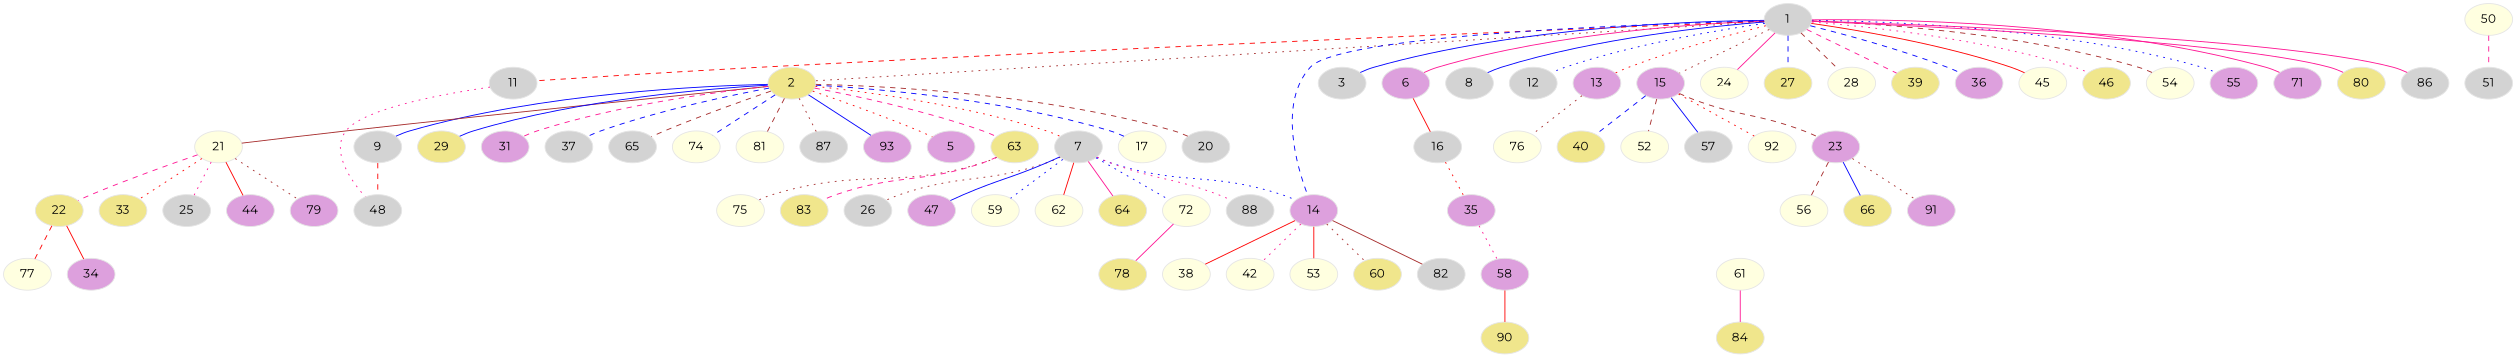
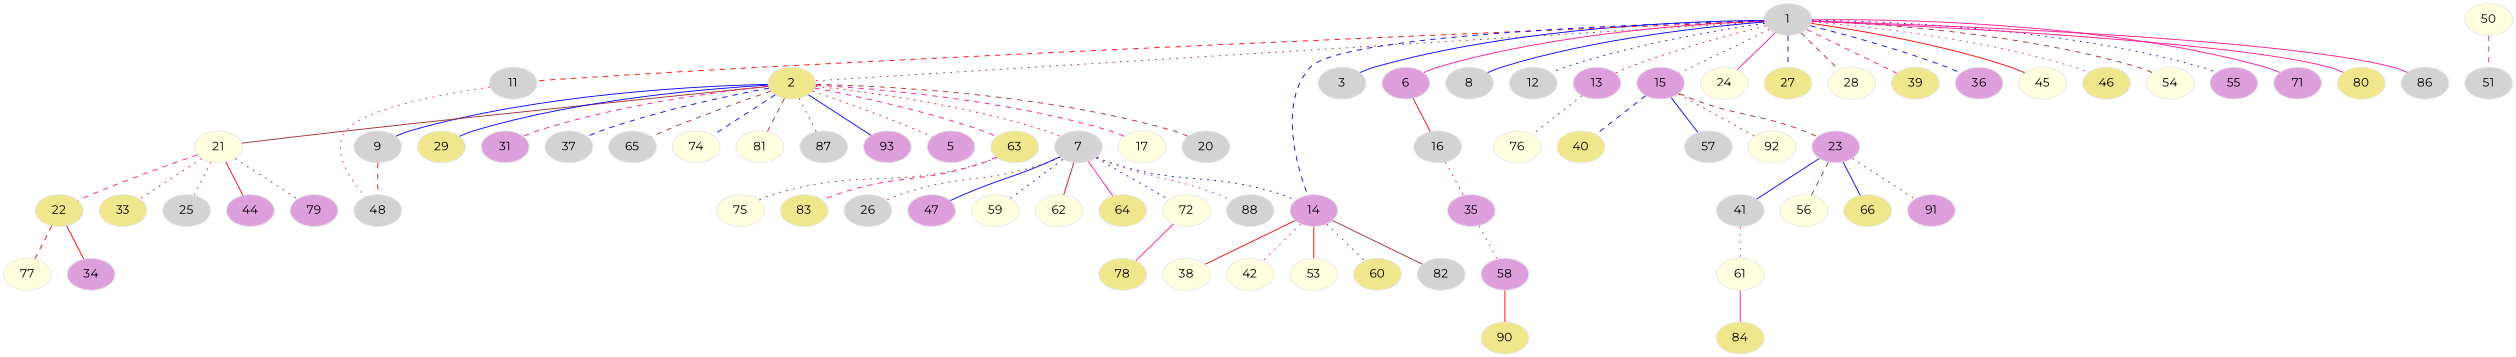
(972, 101) -> (972, 101)
(1645, 147) -> none
none -> (1740, 211)
